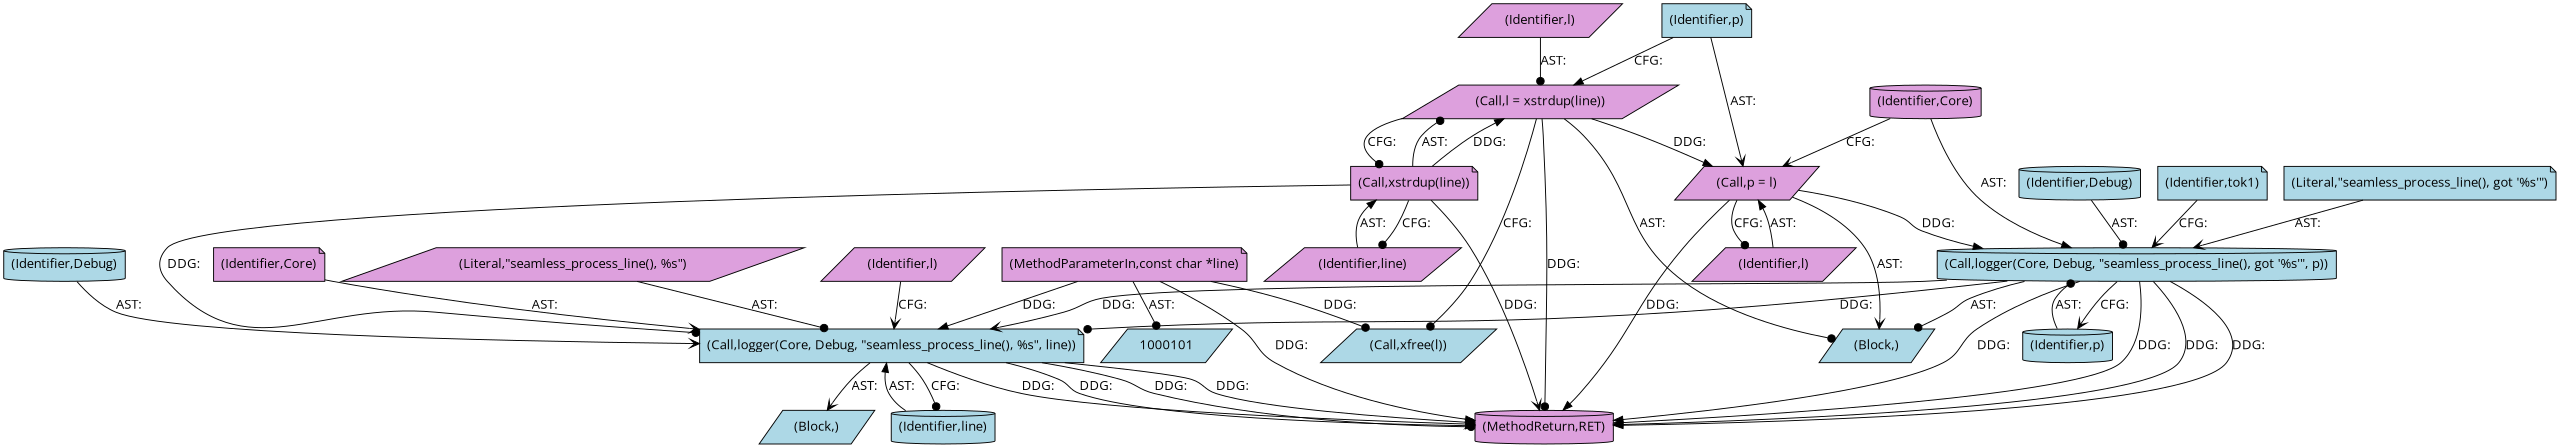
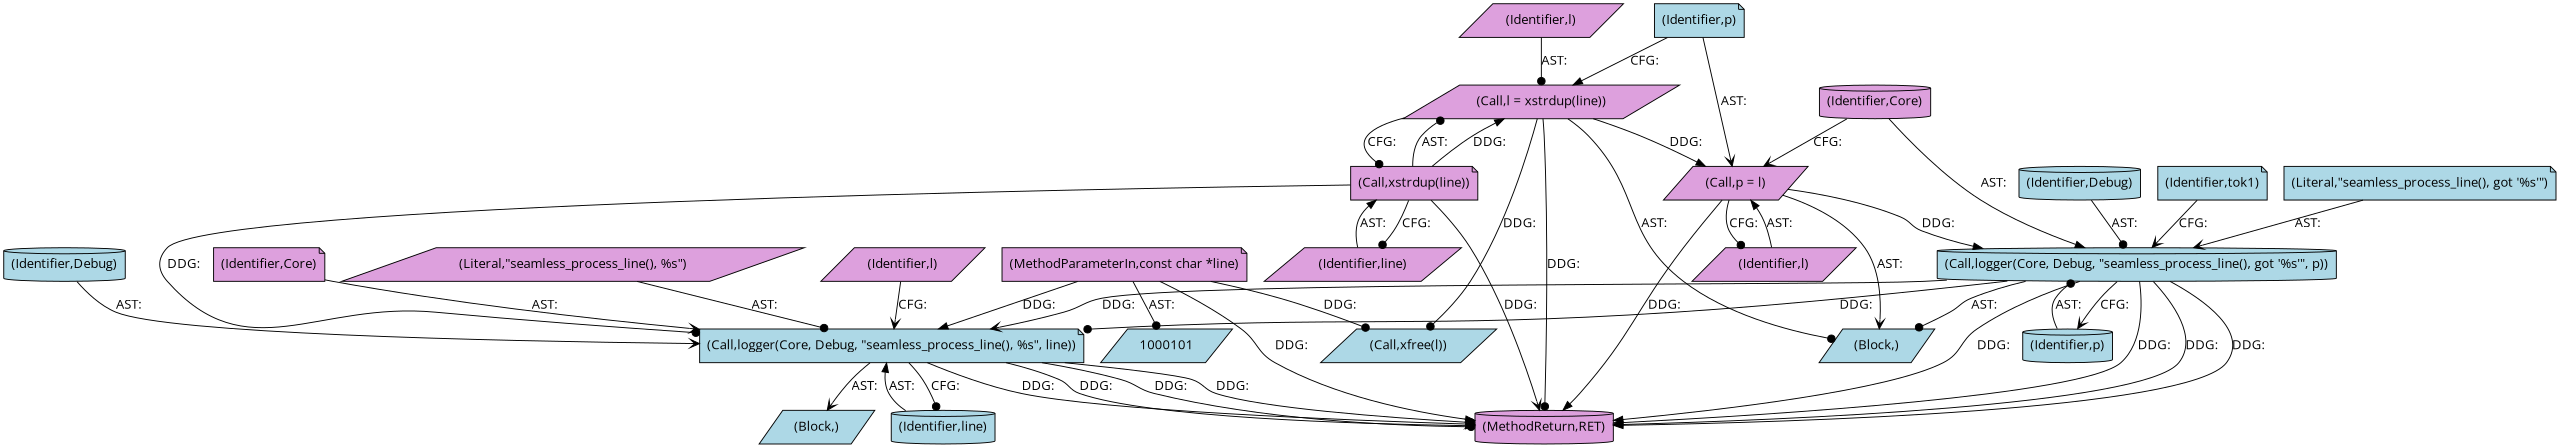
(1519, 224) -> (1522, 224)
